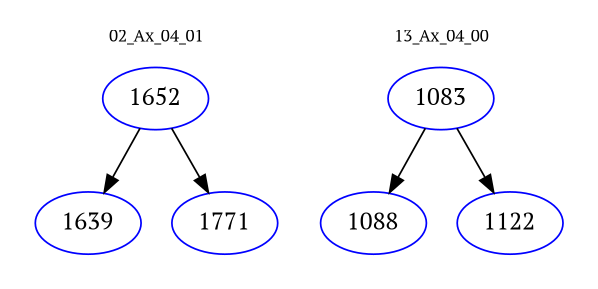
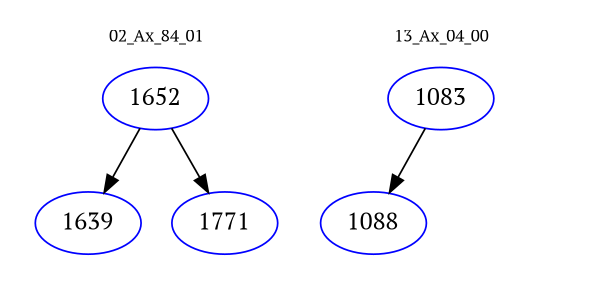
(156, 37) -> (156, 37)
(510, 223) -> none
